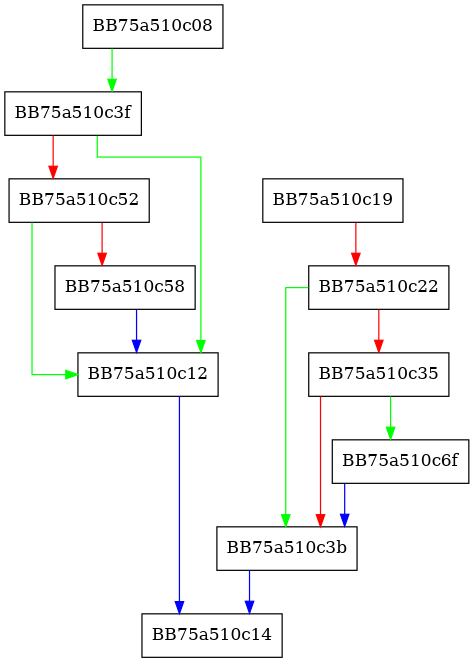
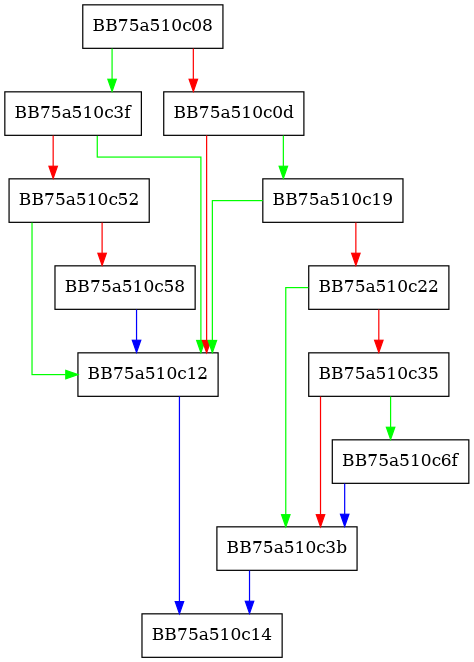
none -> (234, 114)
none -> (215, 201)
